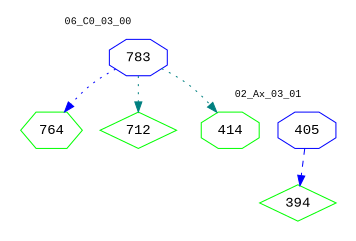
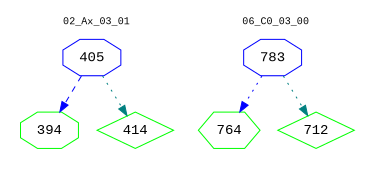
(178, 77) -> (112, 92)
(230, 130) -> (135, 130)
(298, 203) -> (49, 130)
